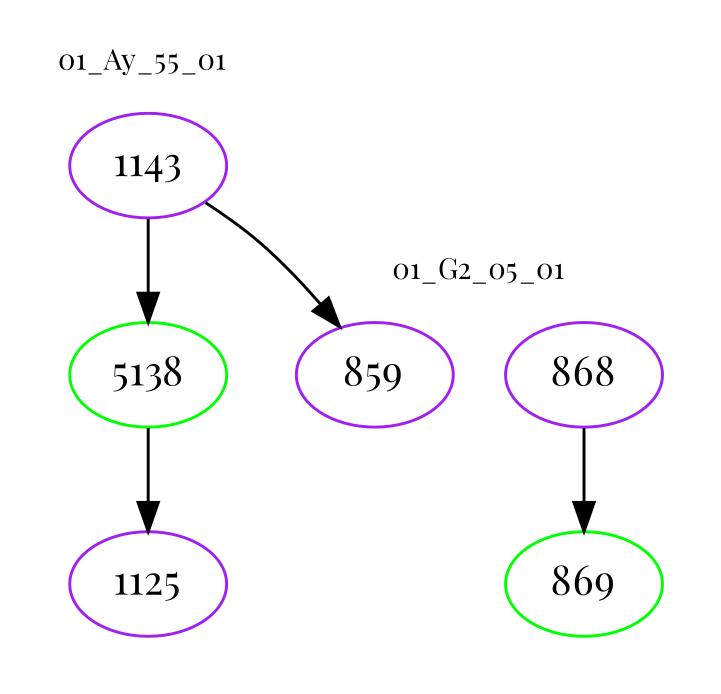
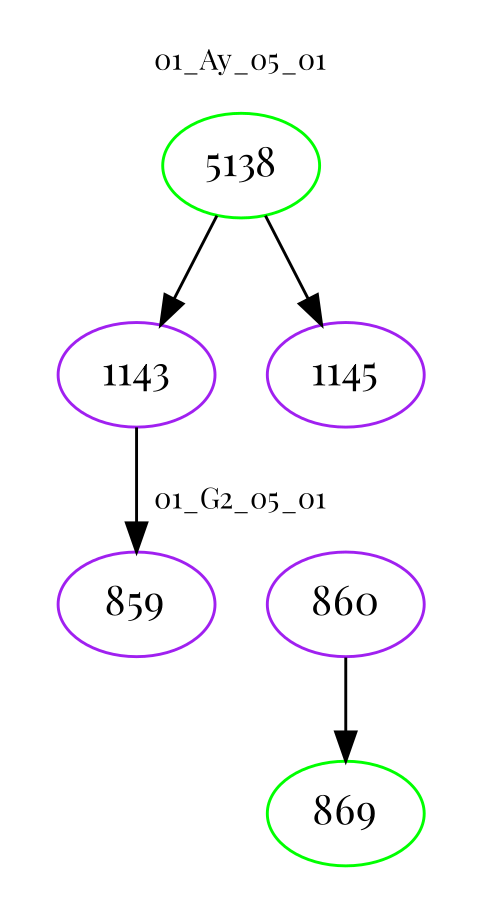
(142, 62) -> (241, 62)
(148, 256) -> (196, 257)
(584, 375) -> (346, 604)
(148, 584) -> (346, 375)
